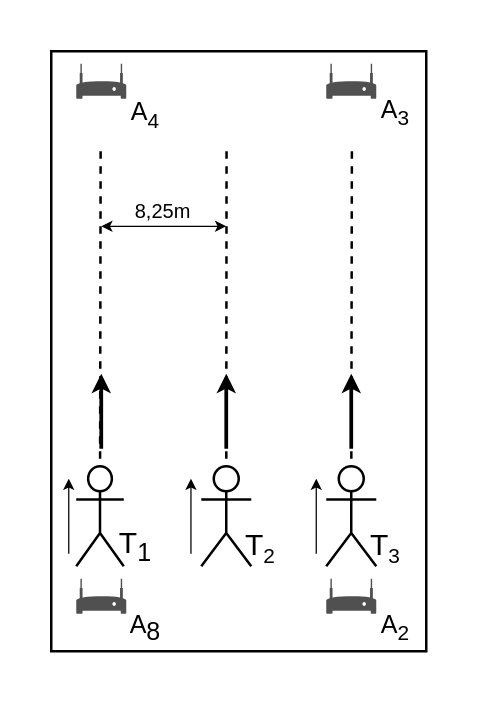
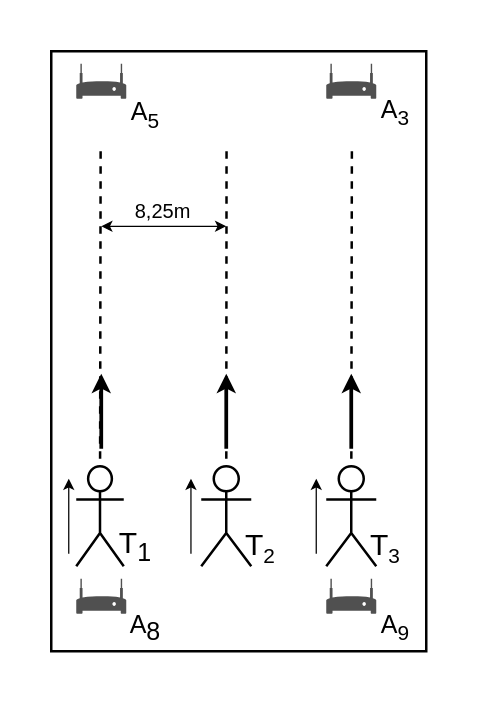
(146, 114) -> (146, 114)
(396, 626) -> (396, 626)
